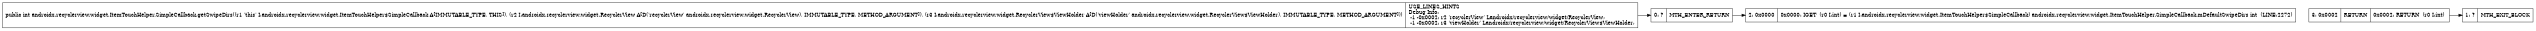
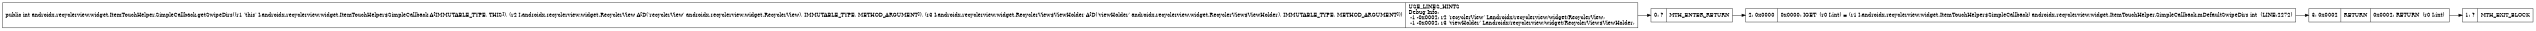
none -> (2300, 15)
